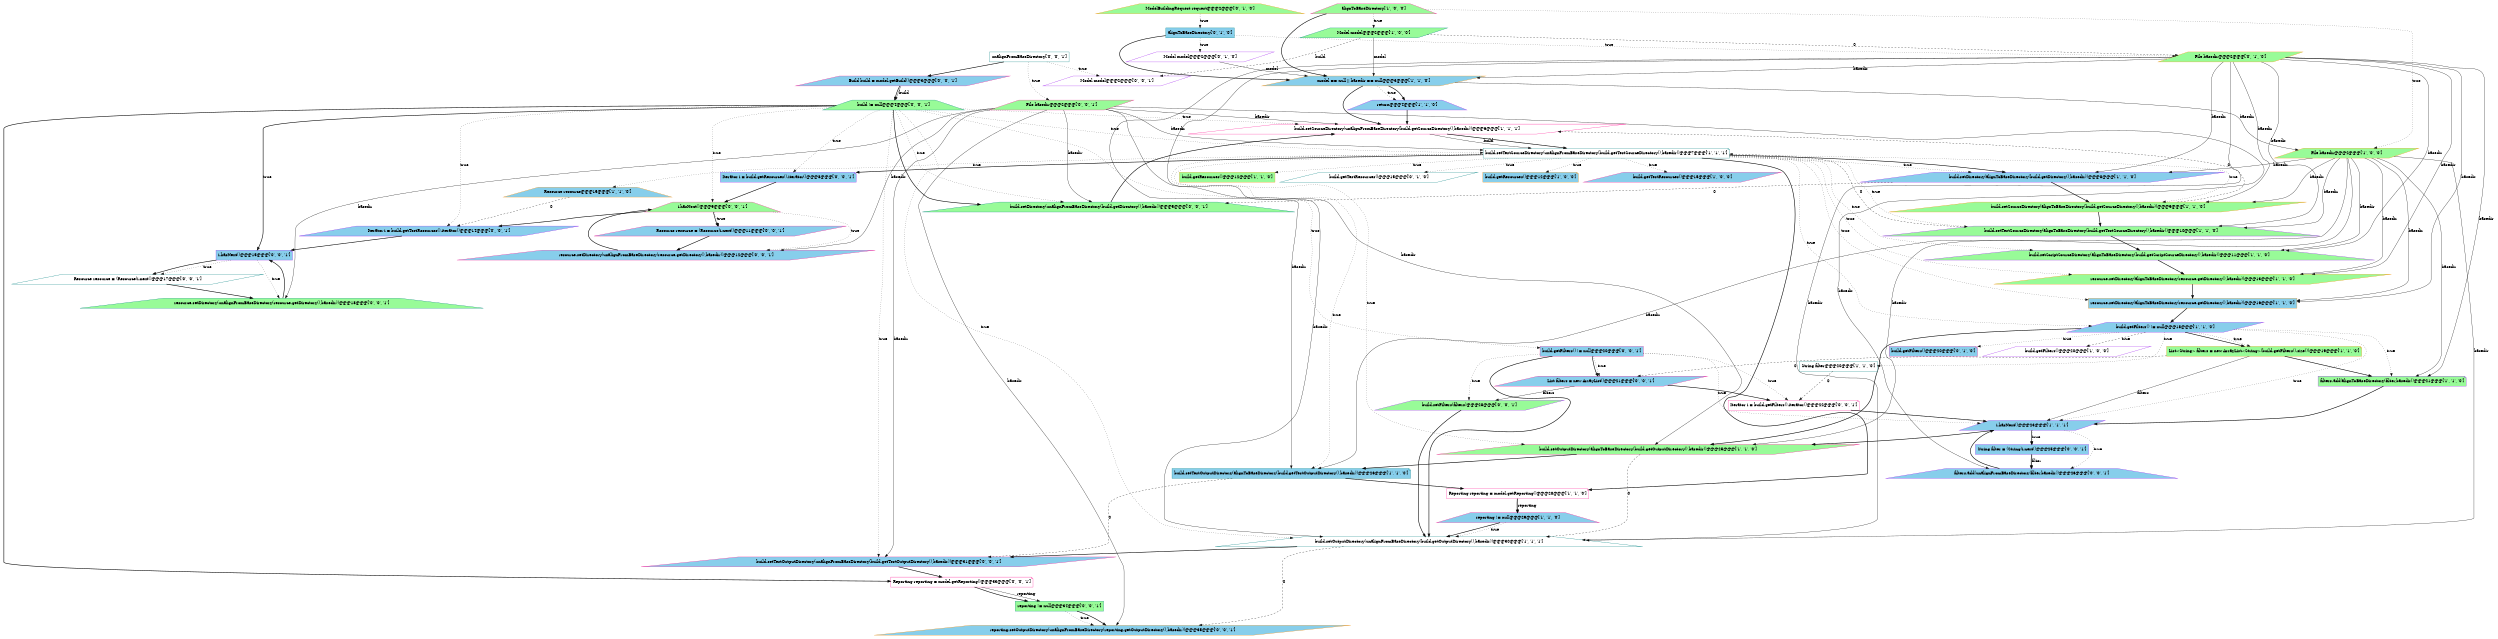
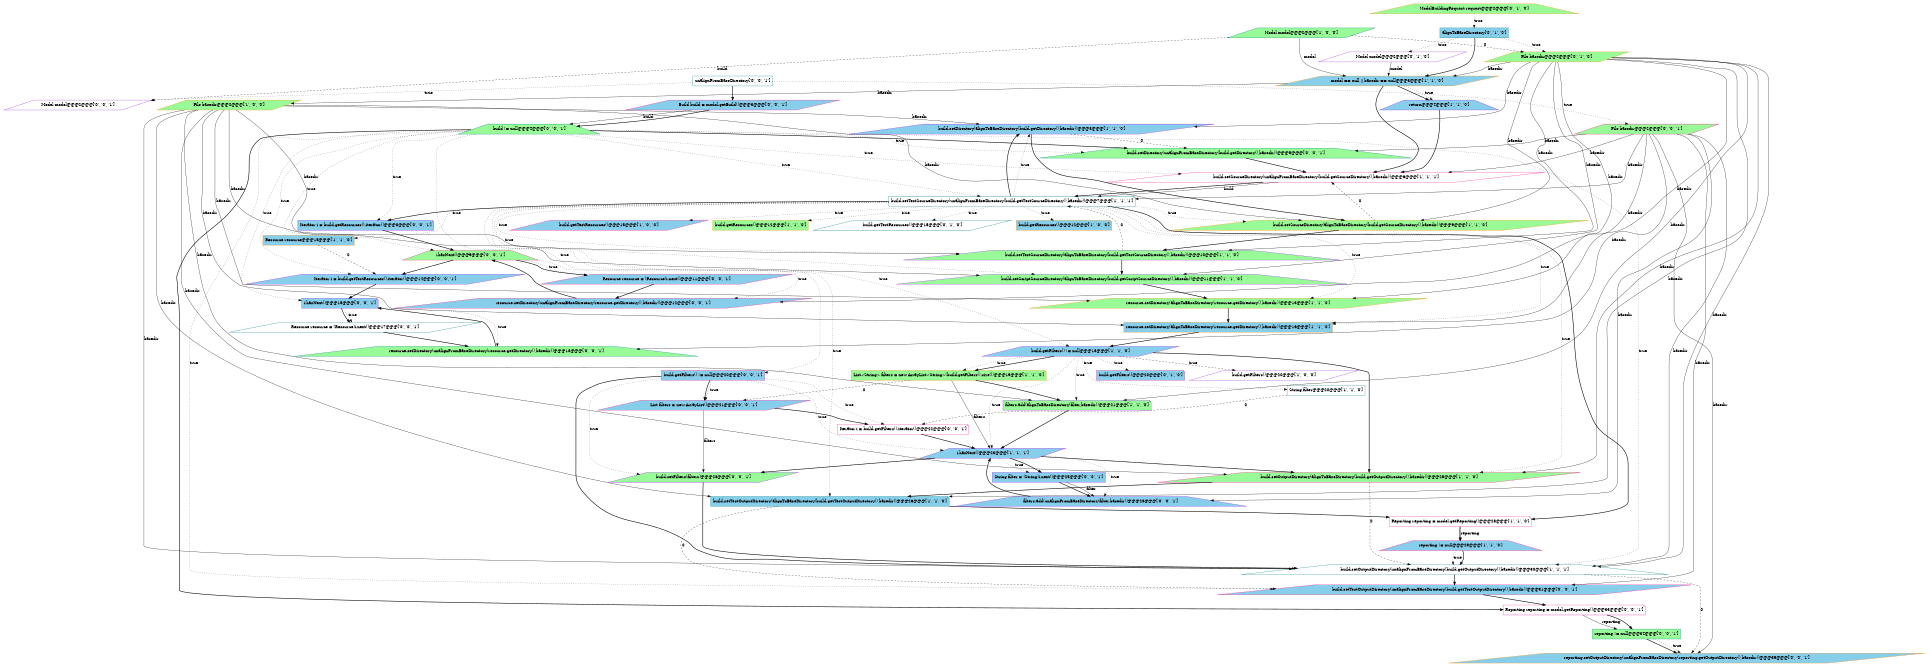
(1374, 9) -> none
(489, 113) -> (288, 162)
(588, 192) -> (309, 240)
none -> (849, 465)
